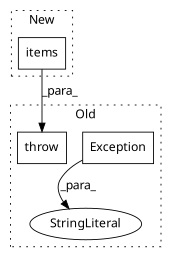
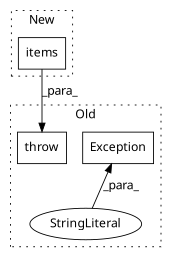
(62, 177) -> (100, 190)
